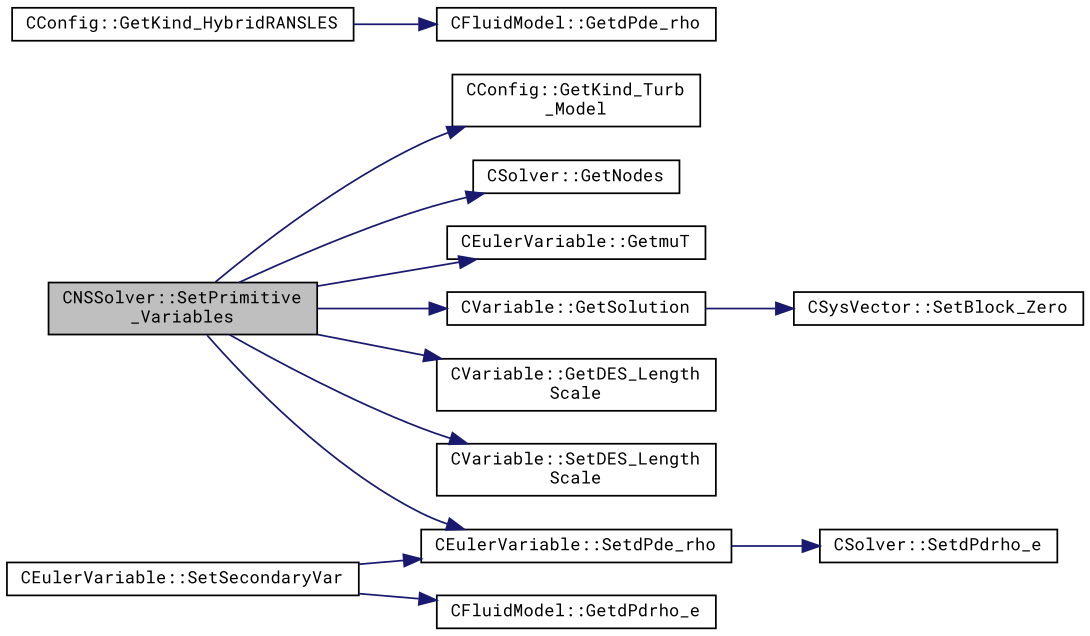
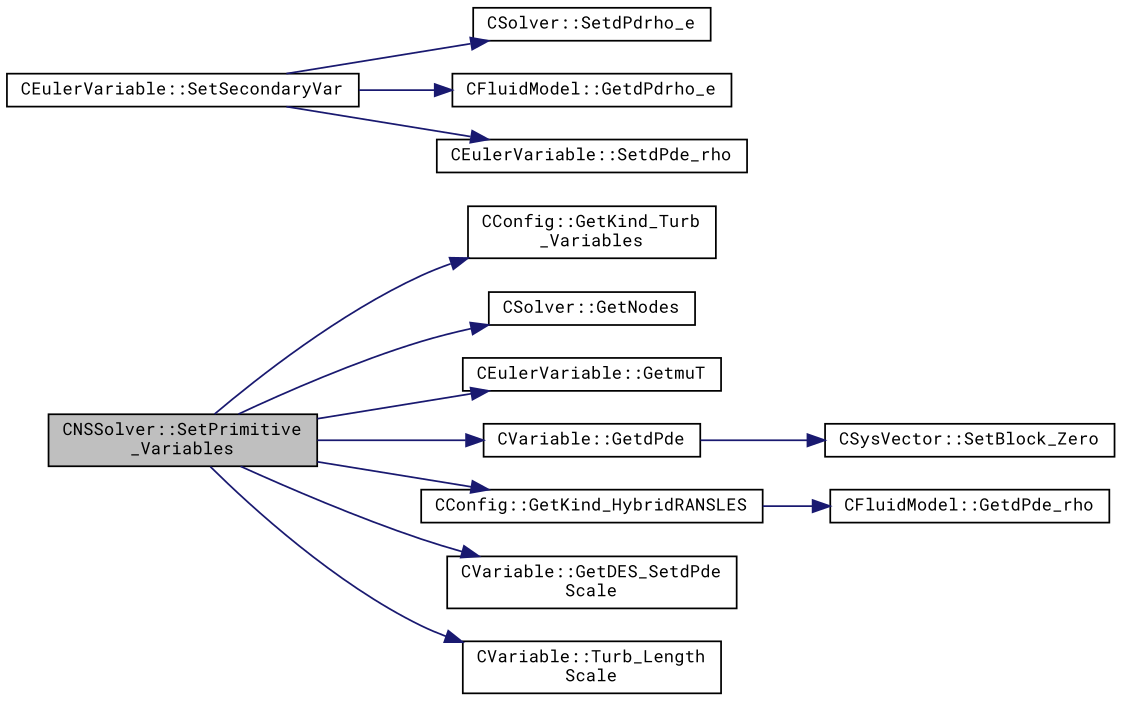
(576, 101) -> (592, 232)
(576, 309) -> (592, 440)
(576, 385) -> (592, 582)
(317, 443) -> (394, 474)
(576, 470) -> (592, 667)
(767, 546) -> (378, 59)
